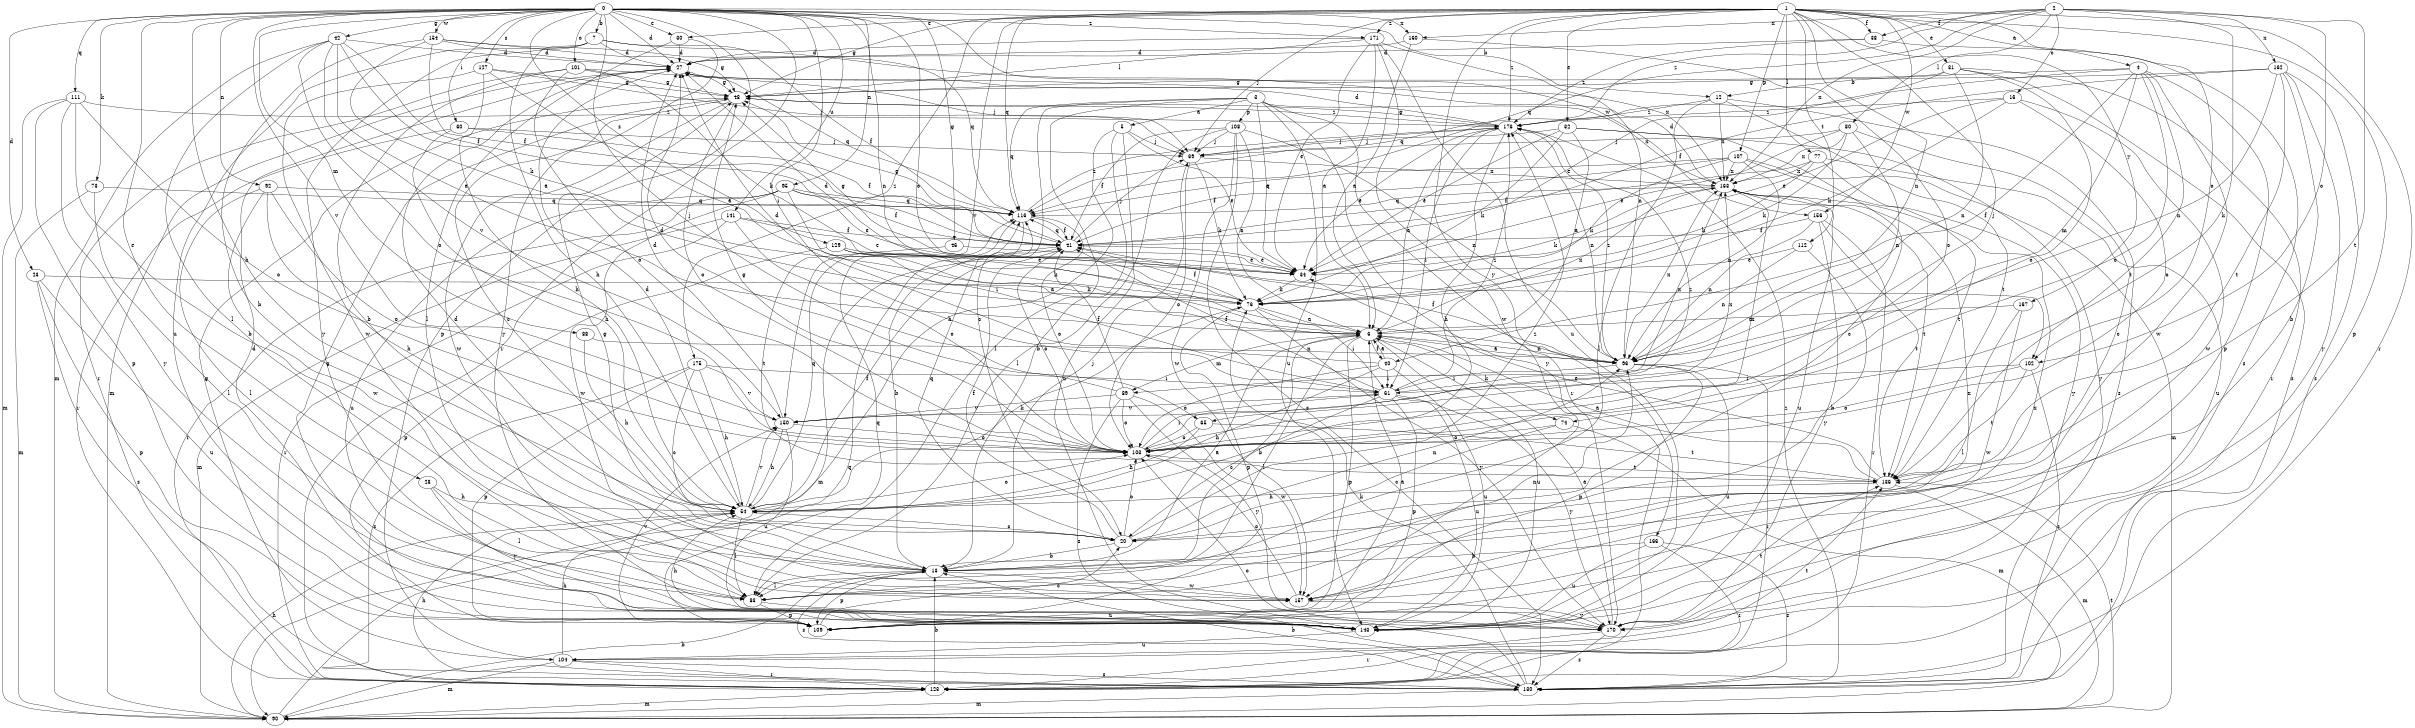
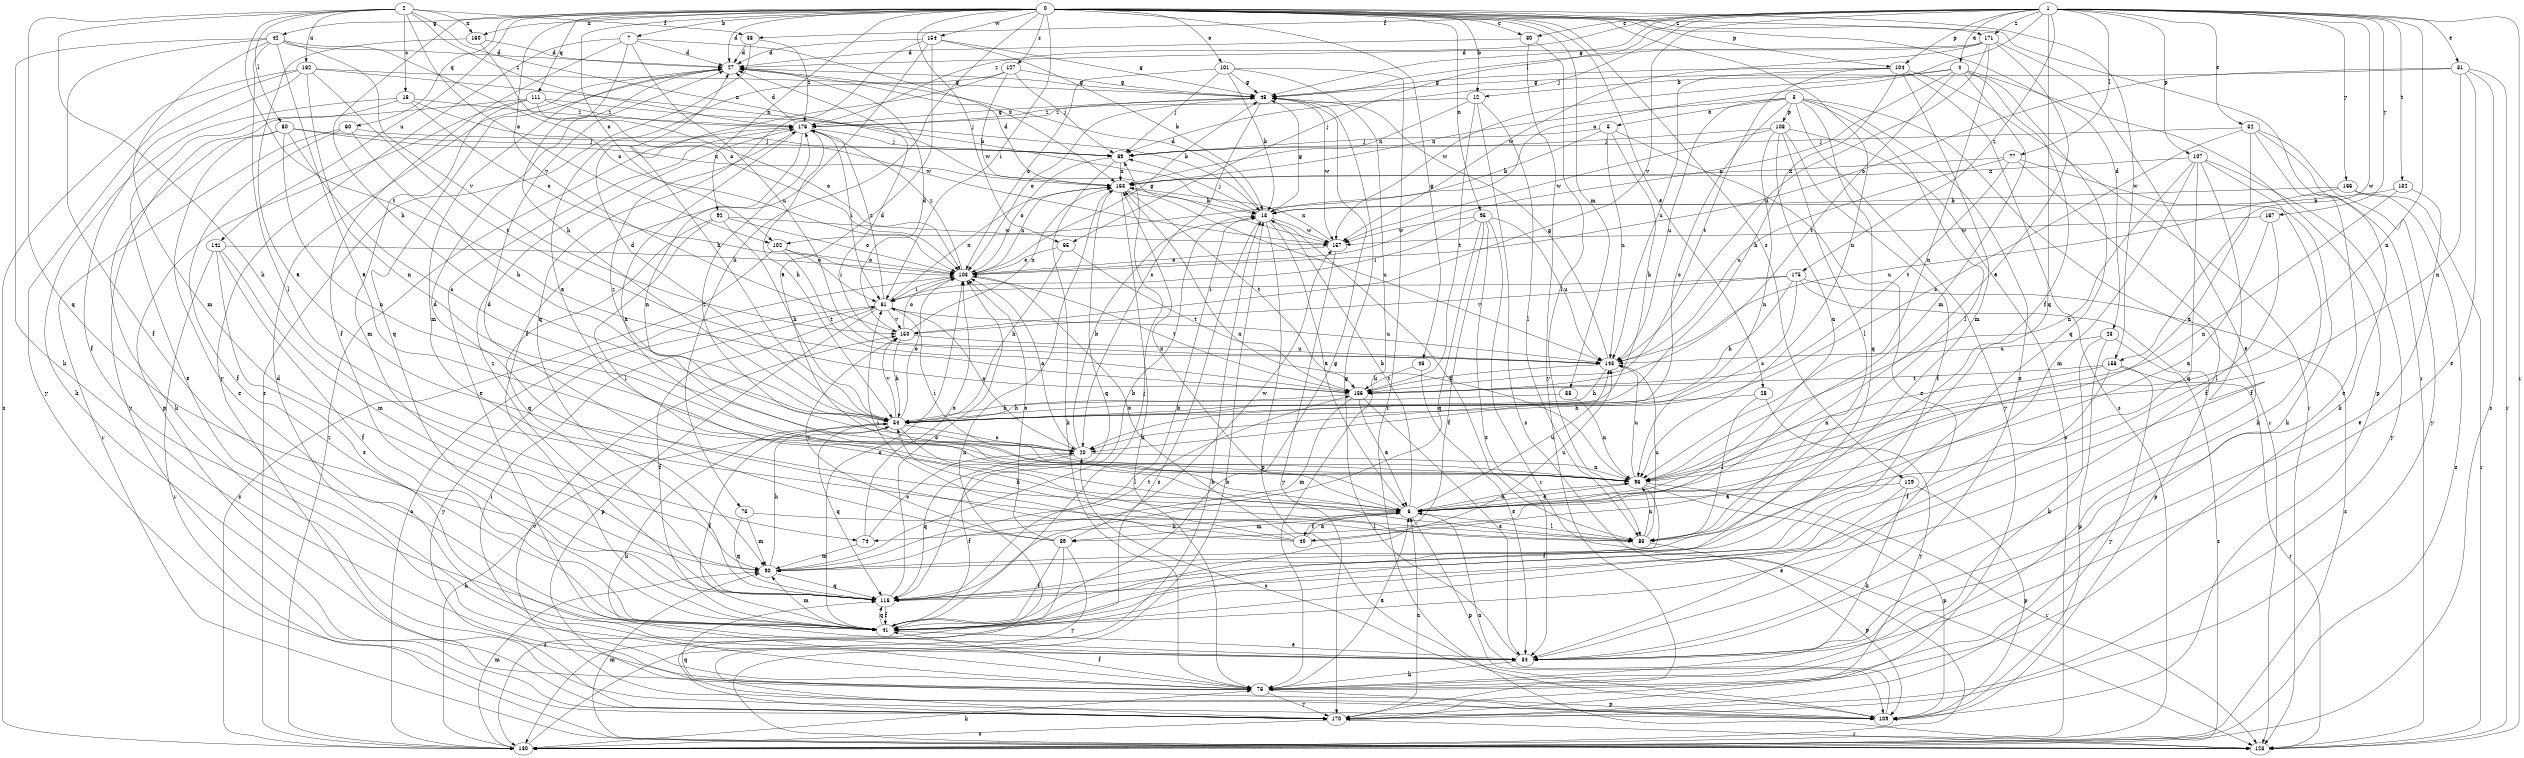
(462, 68) -> (452, 68)
none -> (1203, 203)
(1802, 246) -> (2403, 186)
(966, 649) -> (1677, 120)
